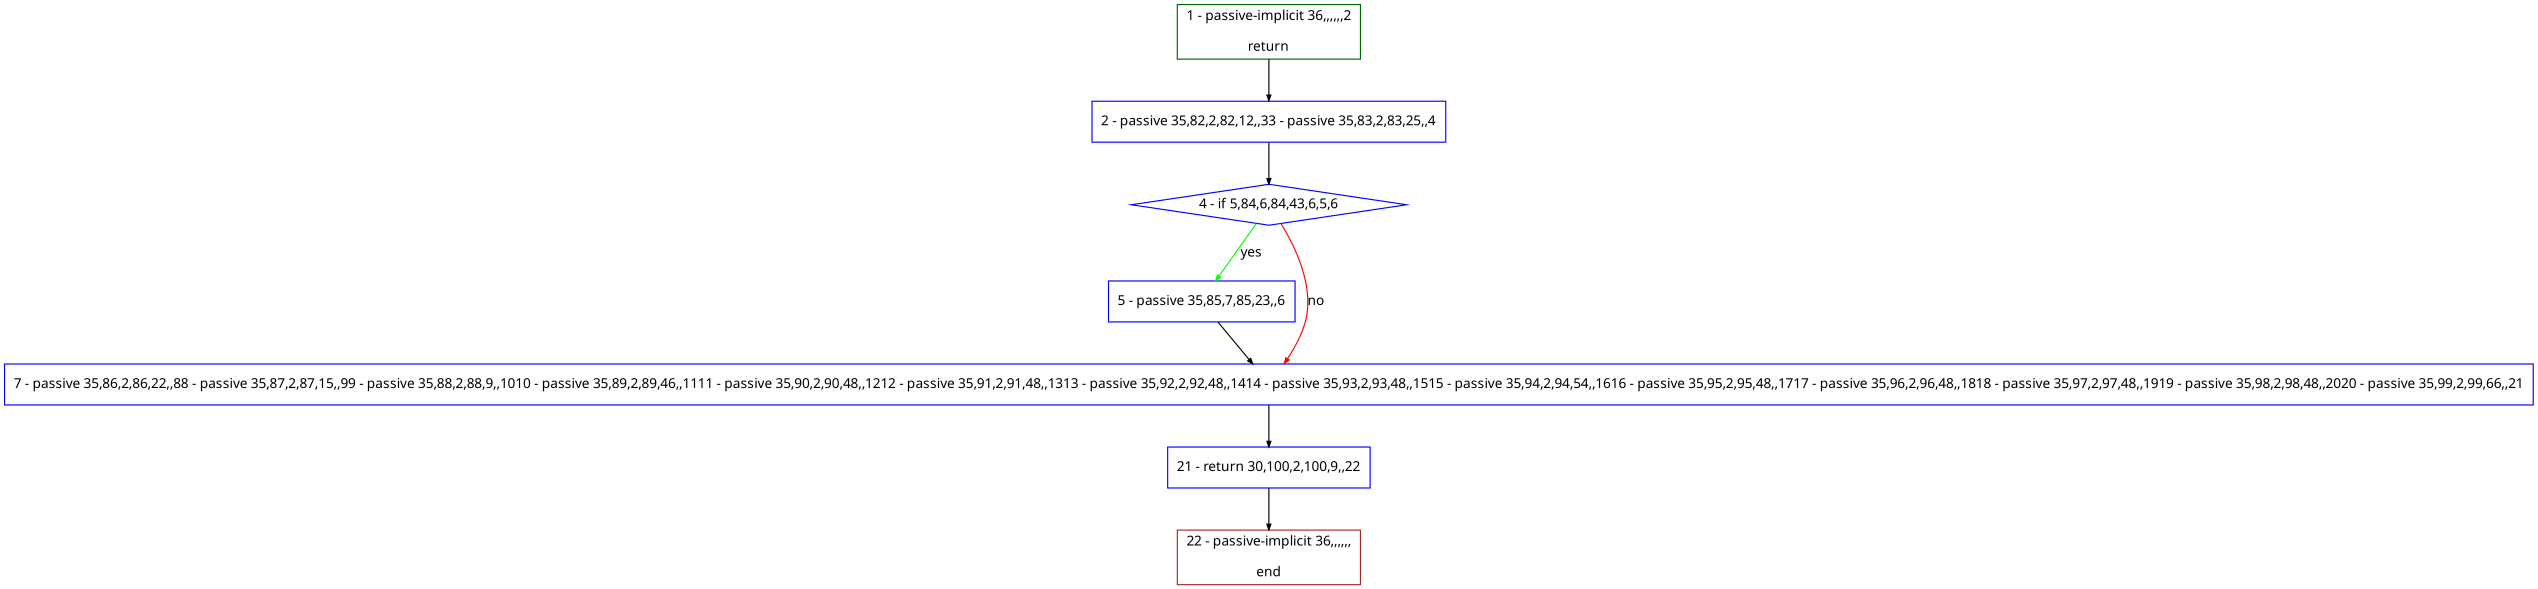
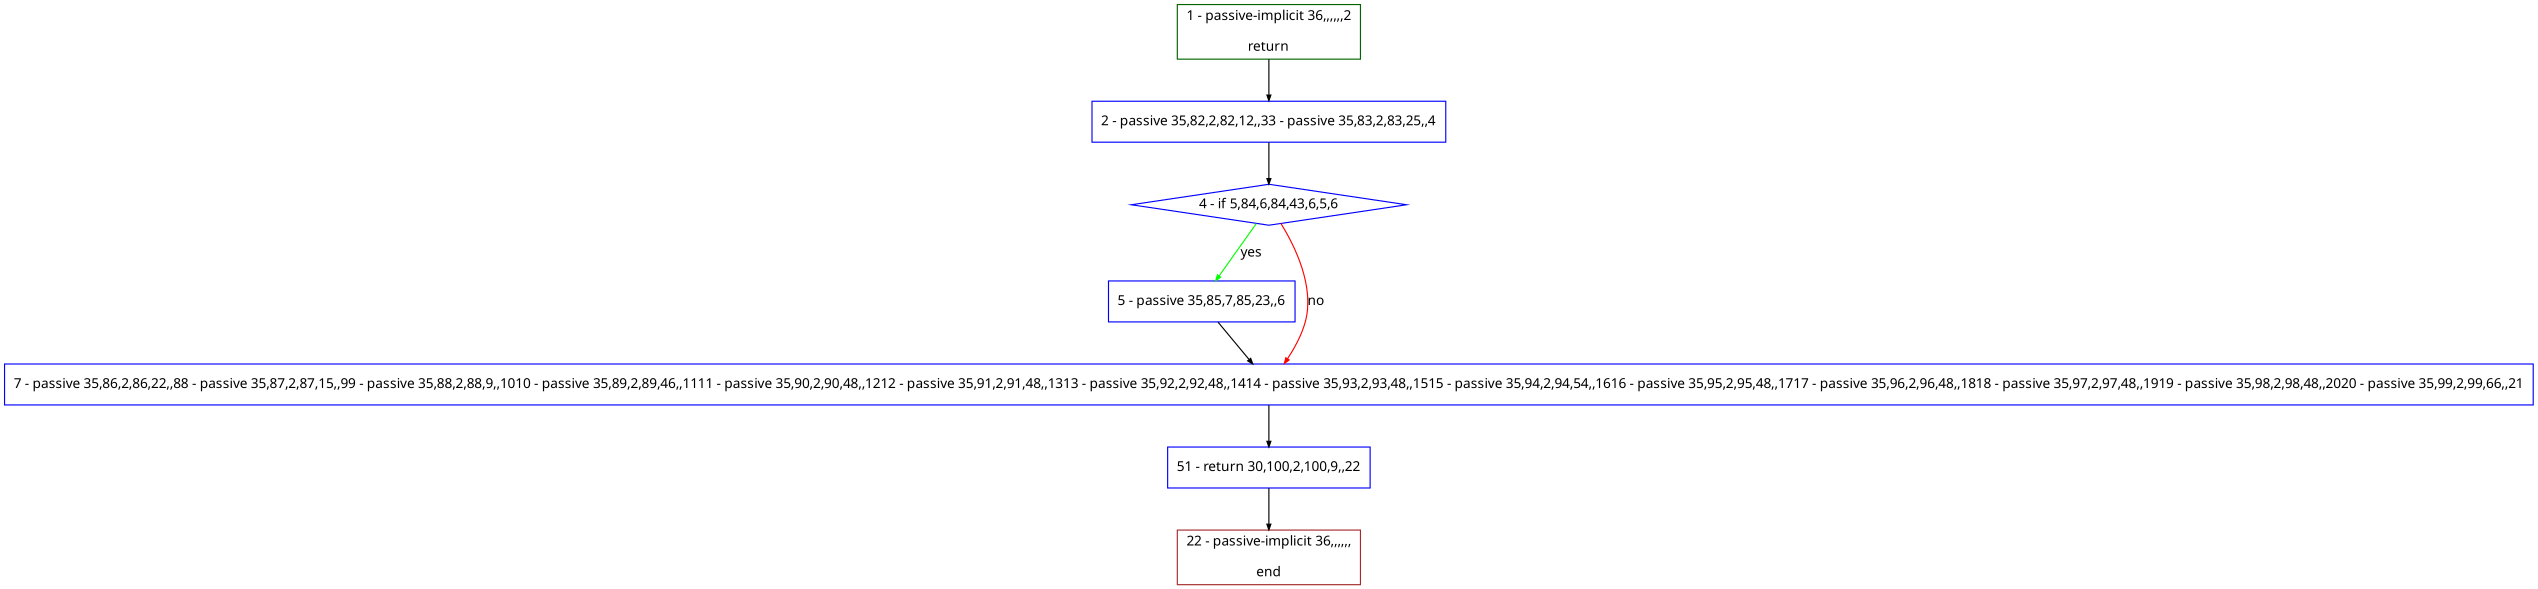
(1269, 468) -> (1269, 468)
